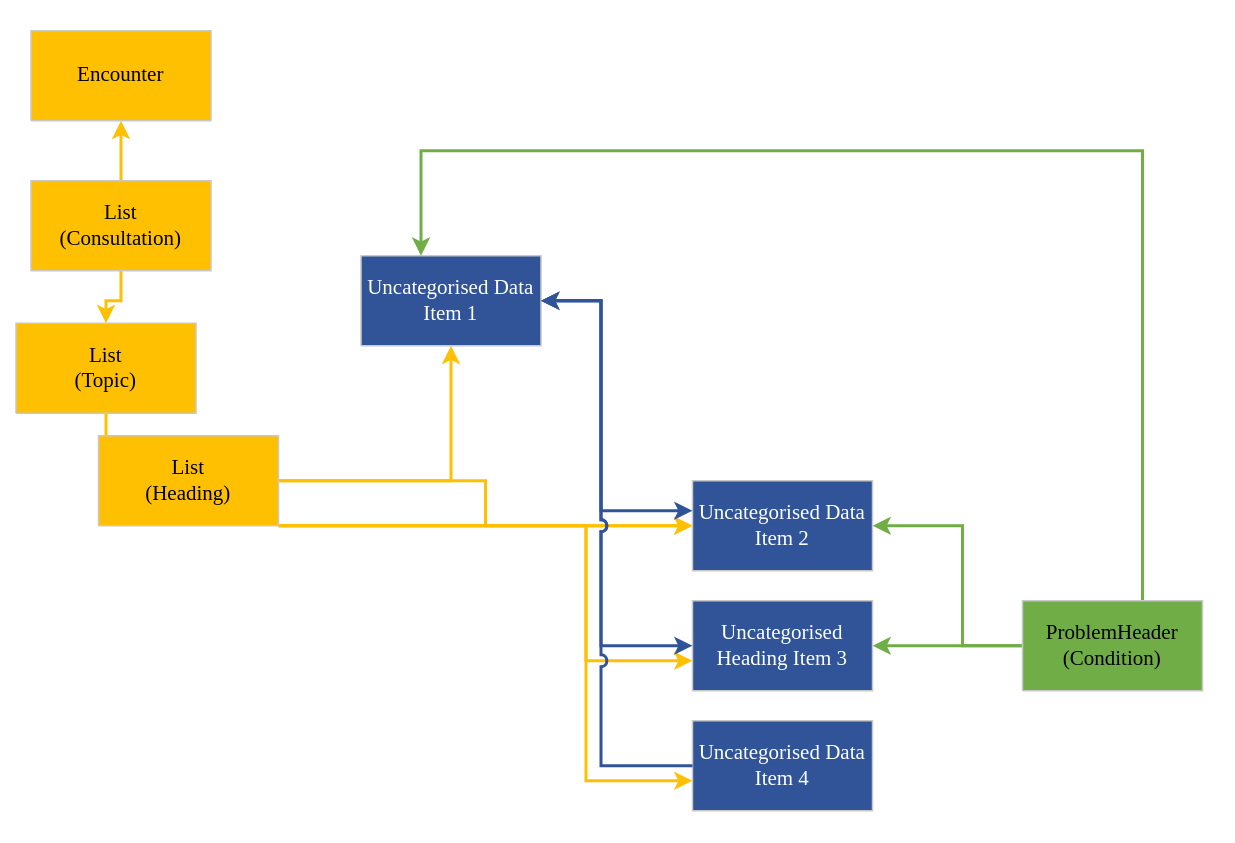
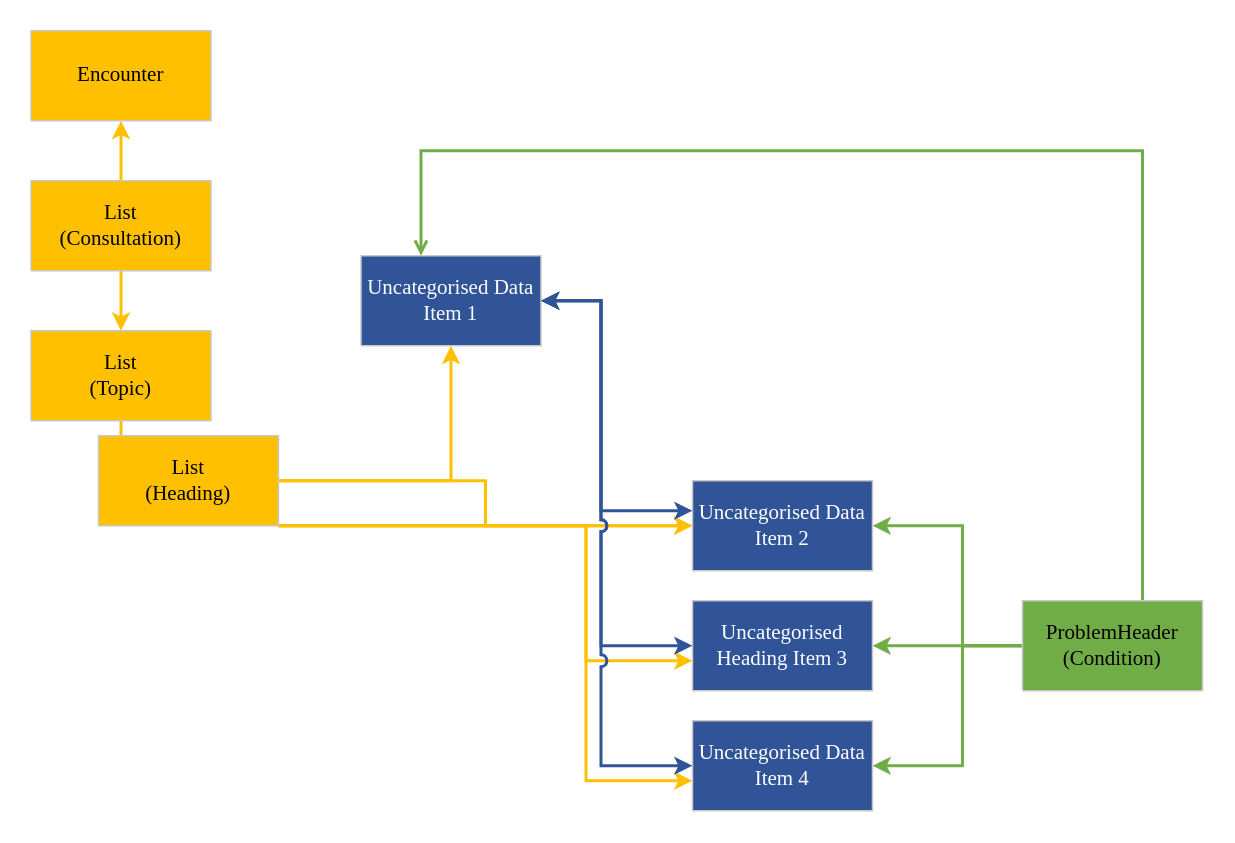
(421, 240) -> (421, 241)
(106, 368) -> (121, 376)
none -> (962, 745)
(683, 766) -> (677, 766)
